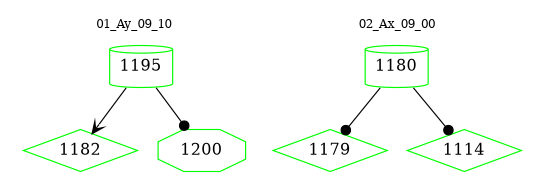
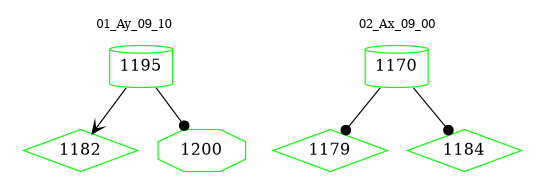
(397, 66) -> (397, 66)
(464, 150) -> (464, 150)
